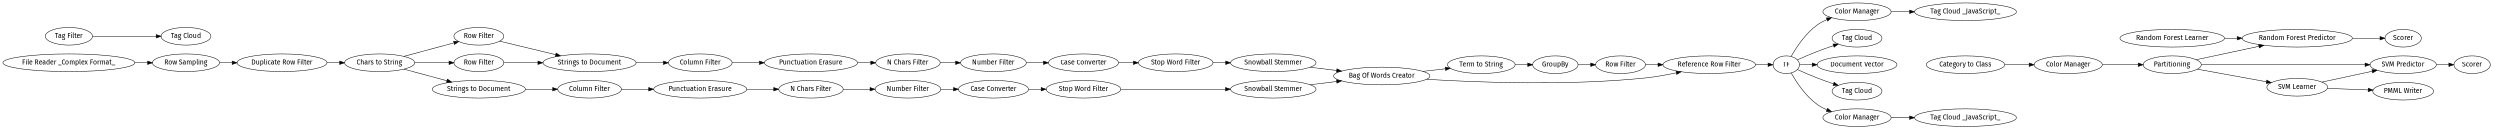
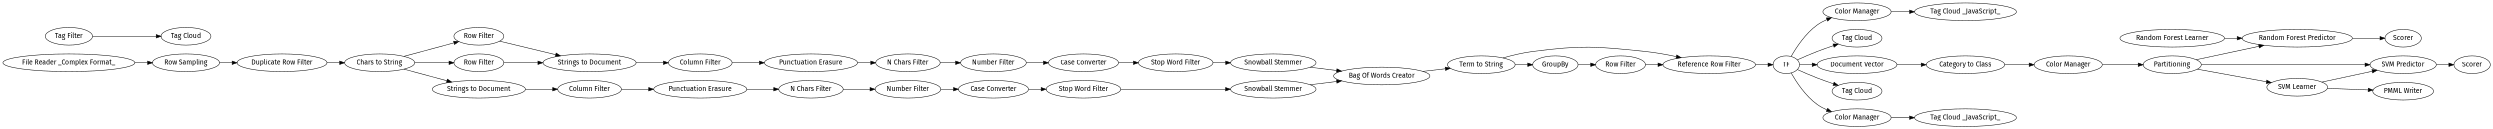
none -> (1909, 65)
(1552, 83) -> (1589, 47)
